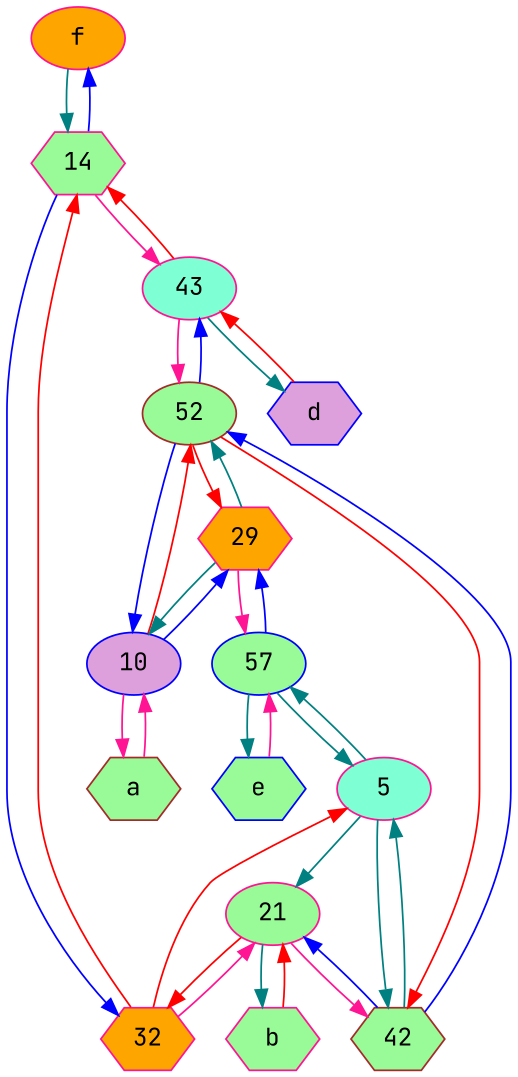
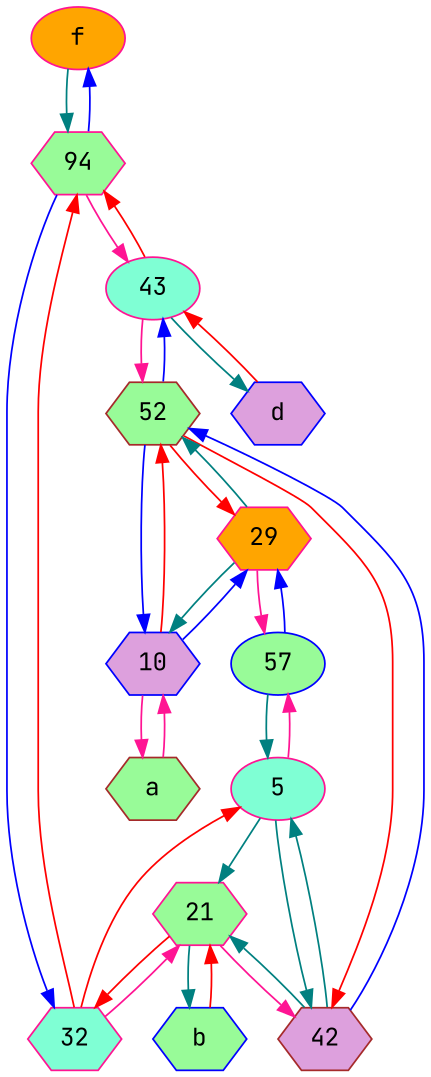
(78, 163) -> (78, 163)
(189, 414) -> (153, 414)
(134, 664) -> (153, 664)
(336, 729) -> (290, 735)
(259, 789) -> none
(273, 914) -> (200, 914)
(348, 978) -> (275, 977)
(148, 1039) -> (75, 1039)
(273, 1039) -> (200, 1039)
(398, 1039) -> (325, 1039)
